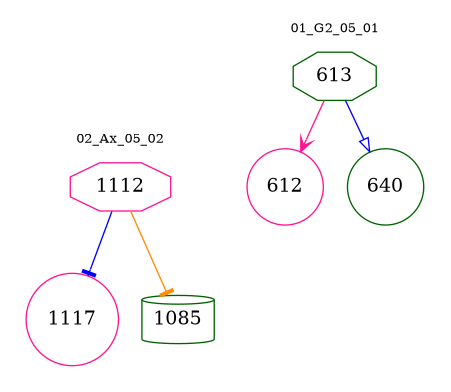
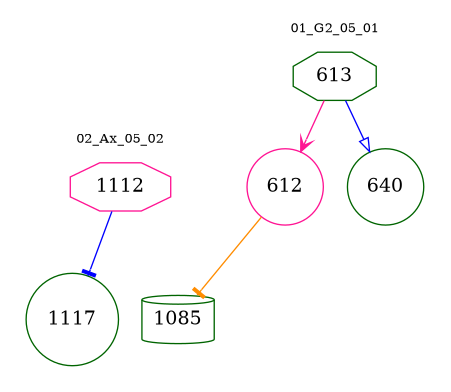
(148, 250) -> (234, 250)
(72, 320) -> (72, 320)
